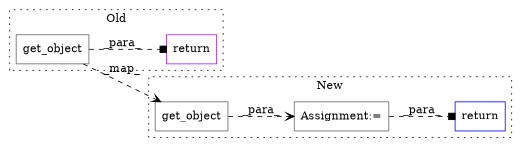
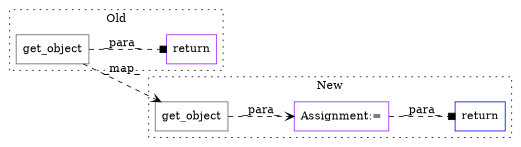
(342, 116) -> (342, 116)
